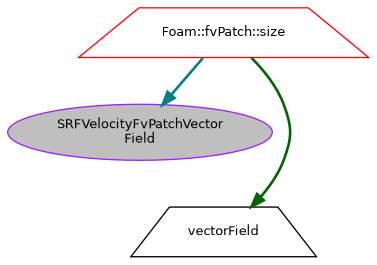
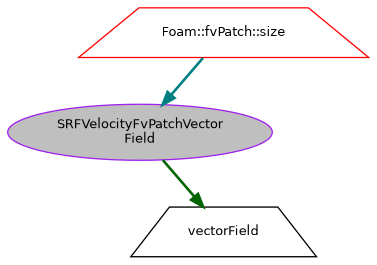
(290, 126) -> (179, 178)
